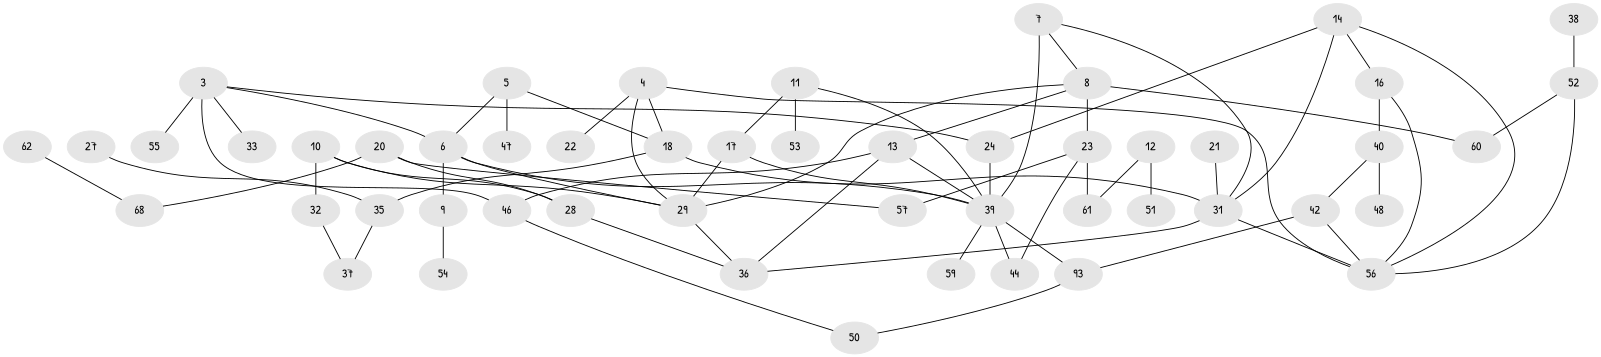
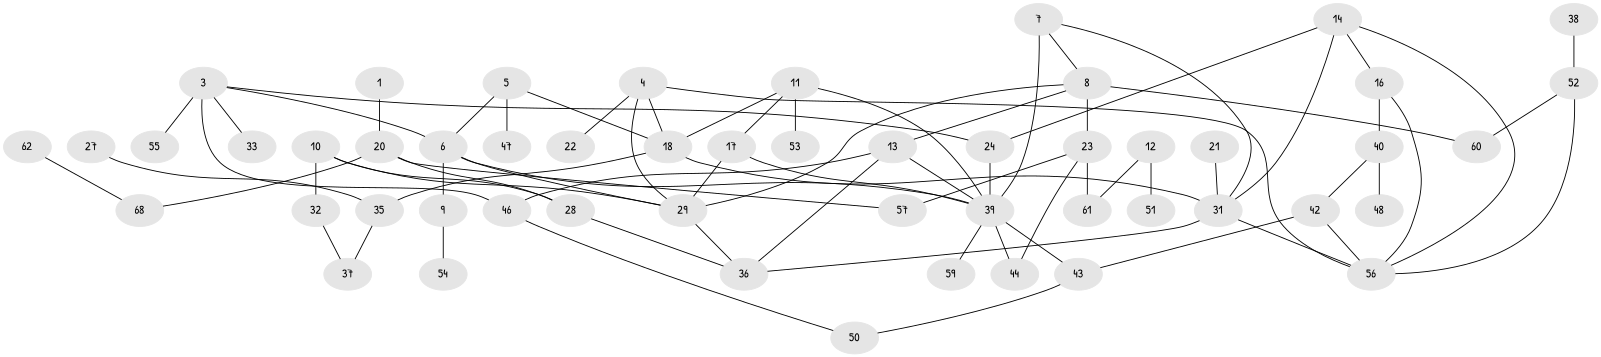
none -> (380, 83)
none -> (725, 118)
(1078, 274) -> (1078, 274)
